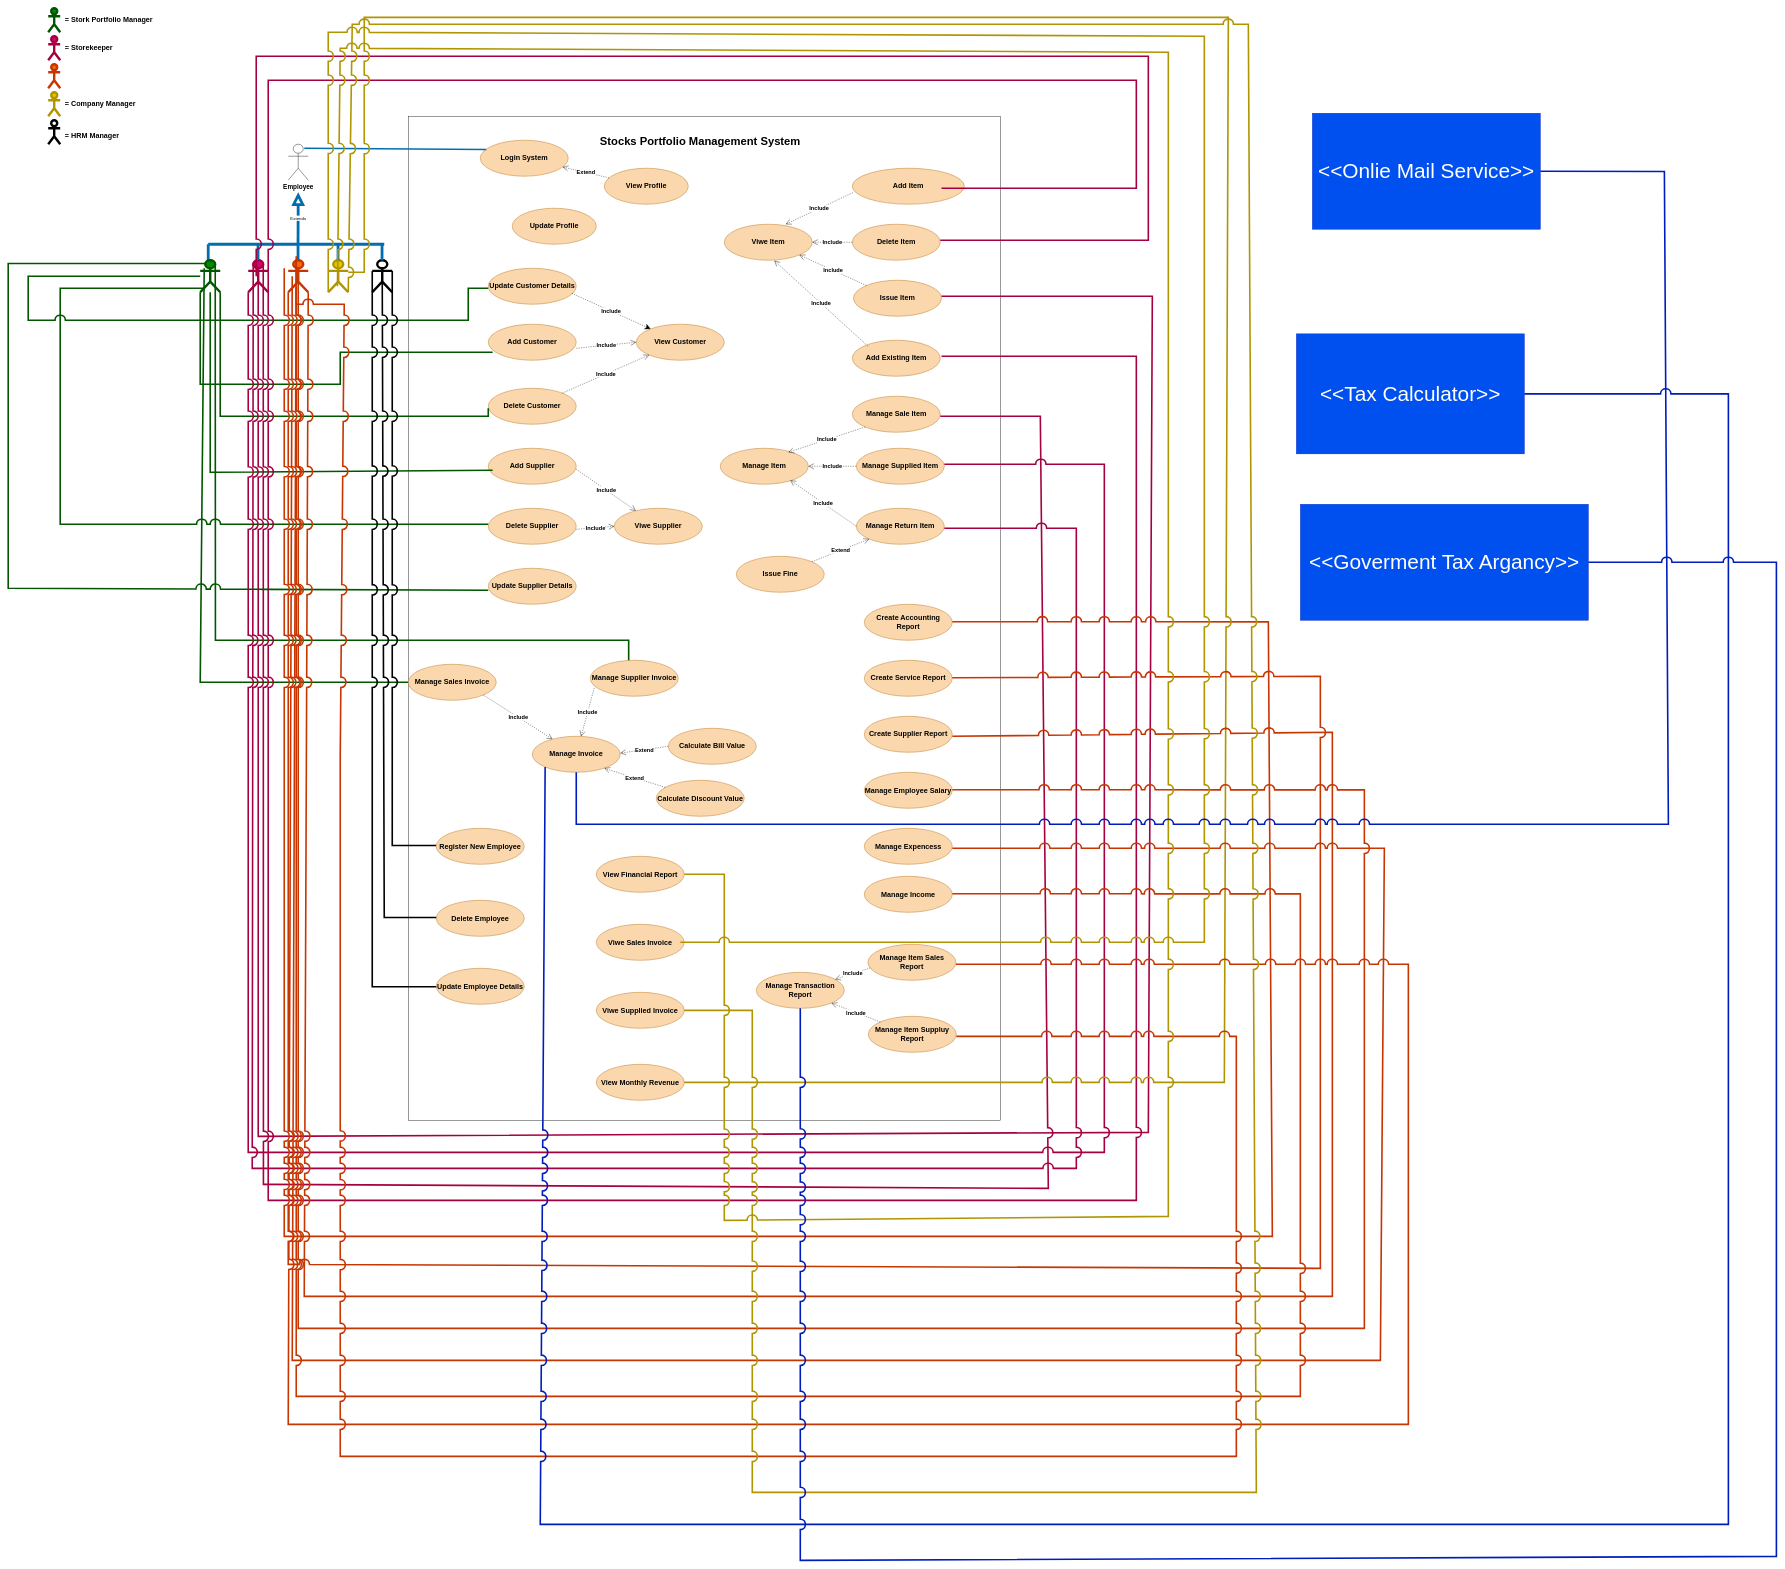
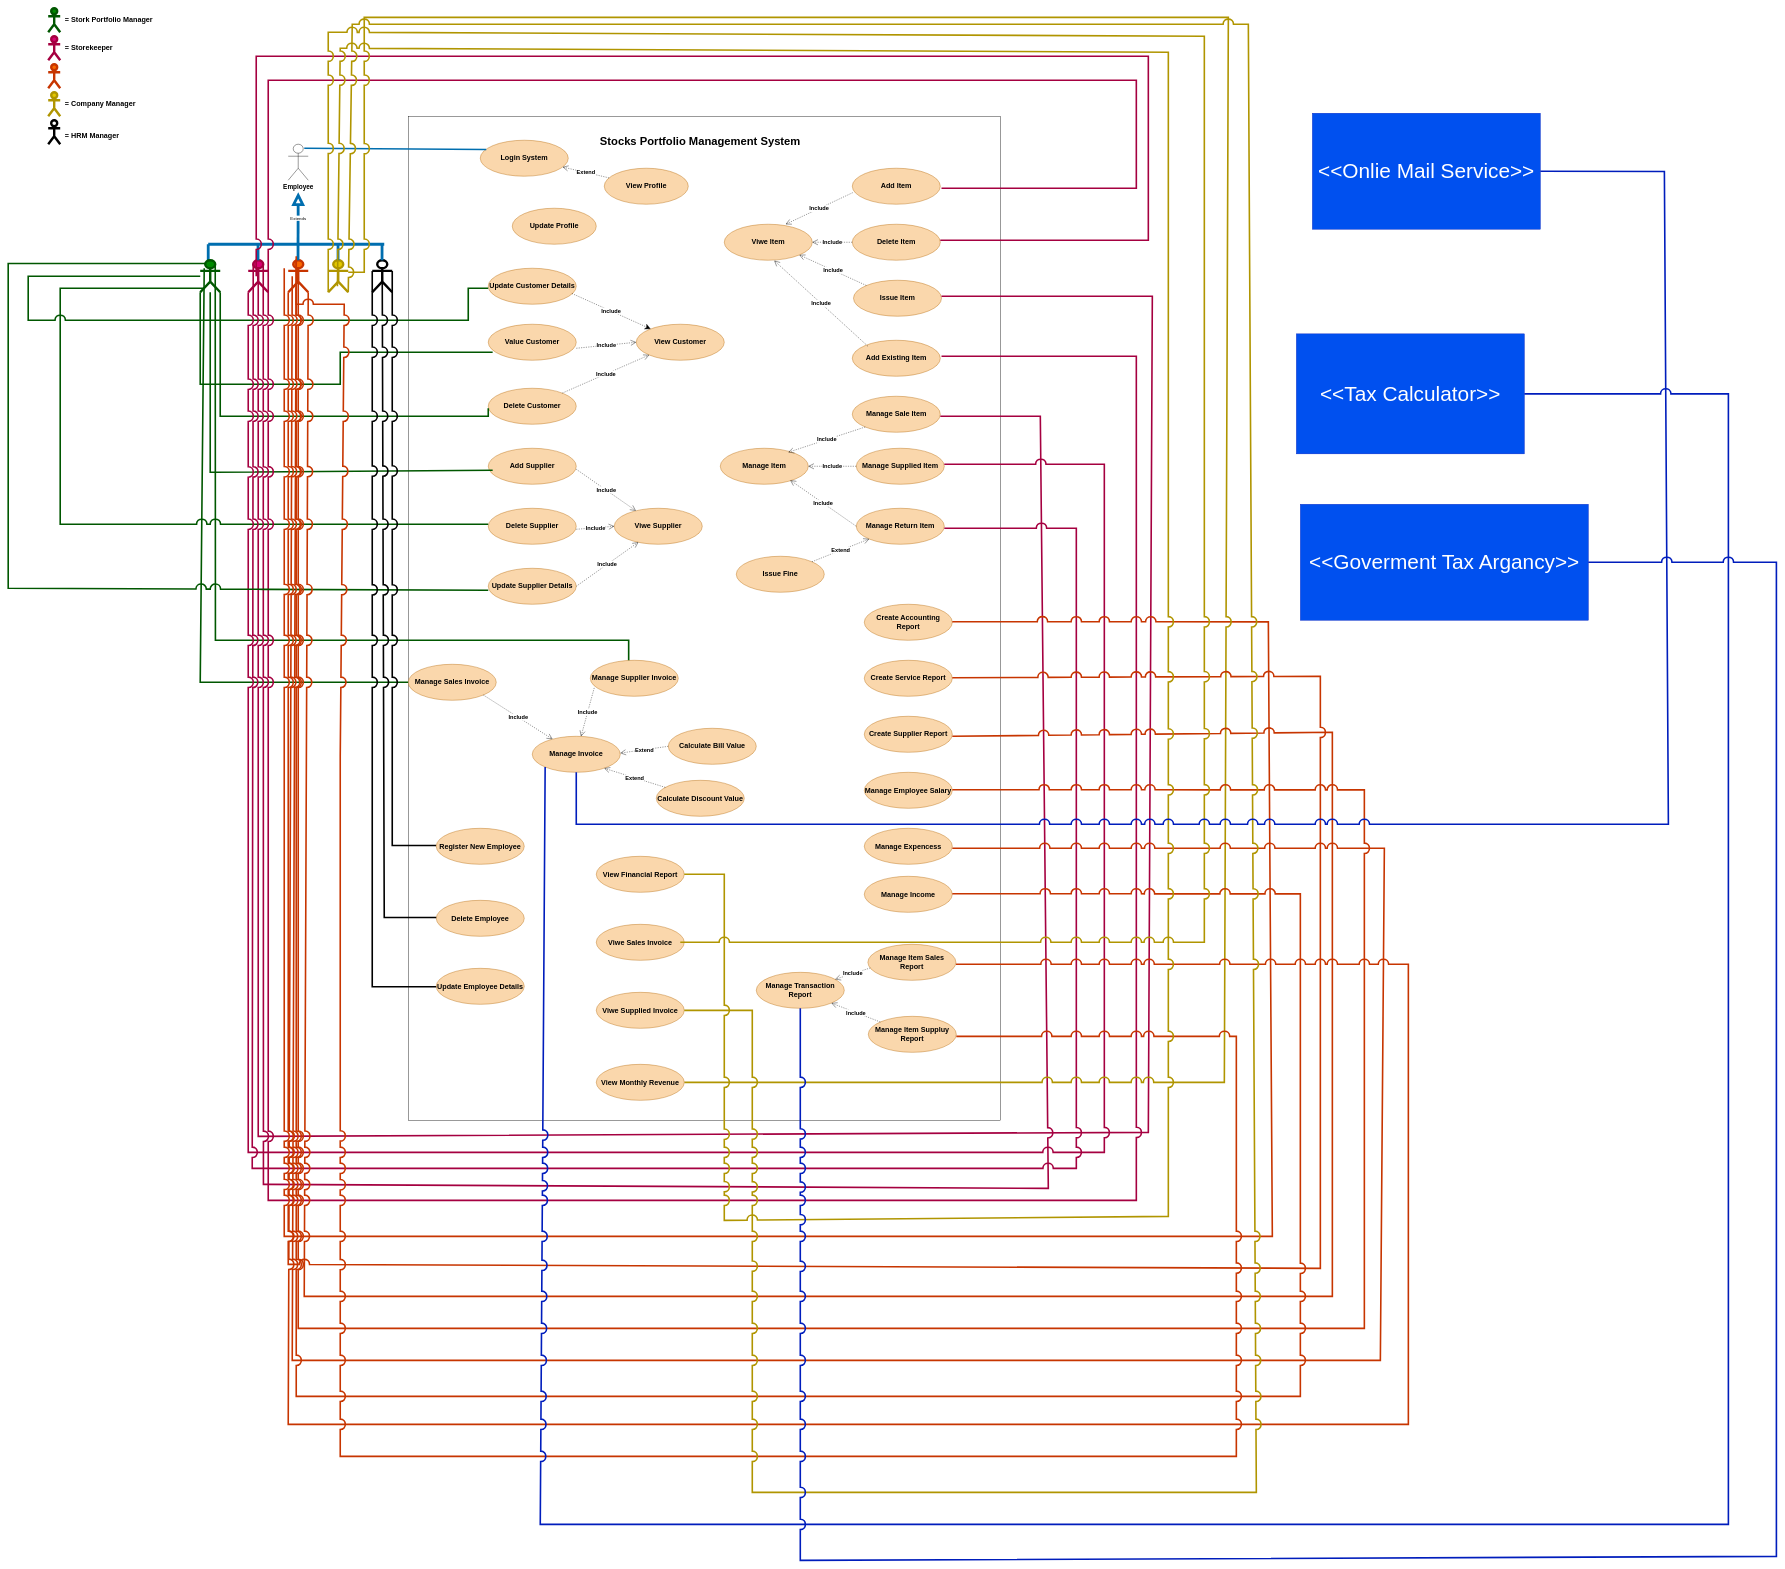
(908, 186) -> (896, 186)
(532, 342) -> (532, 342)
none -> (608, 564)
